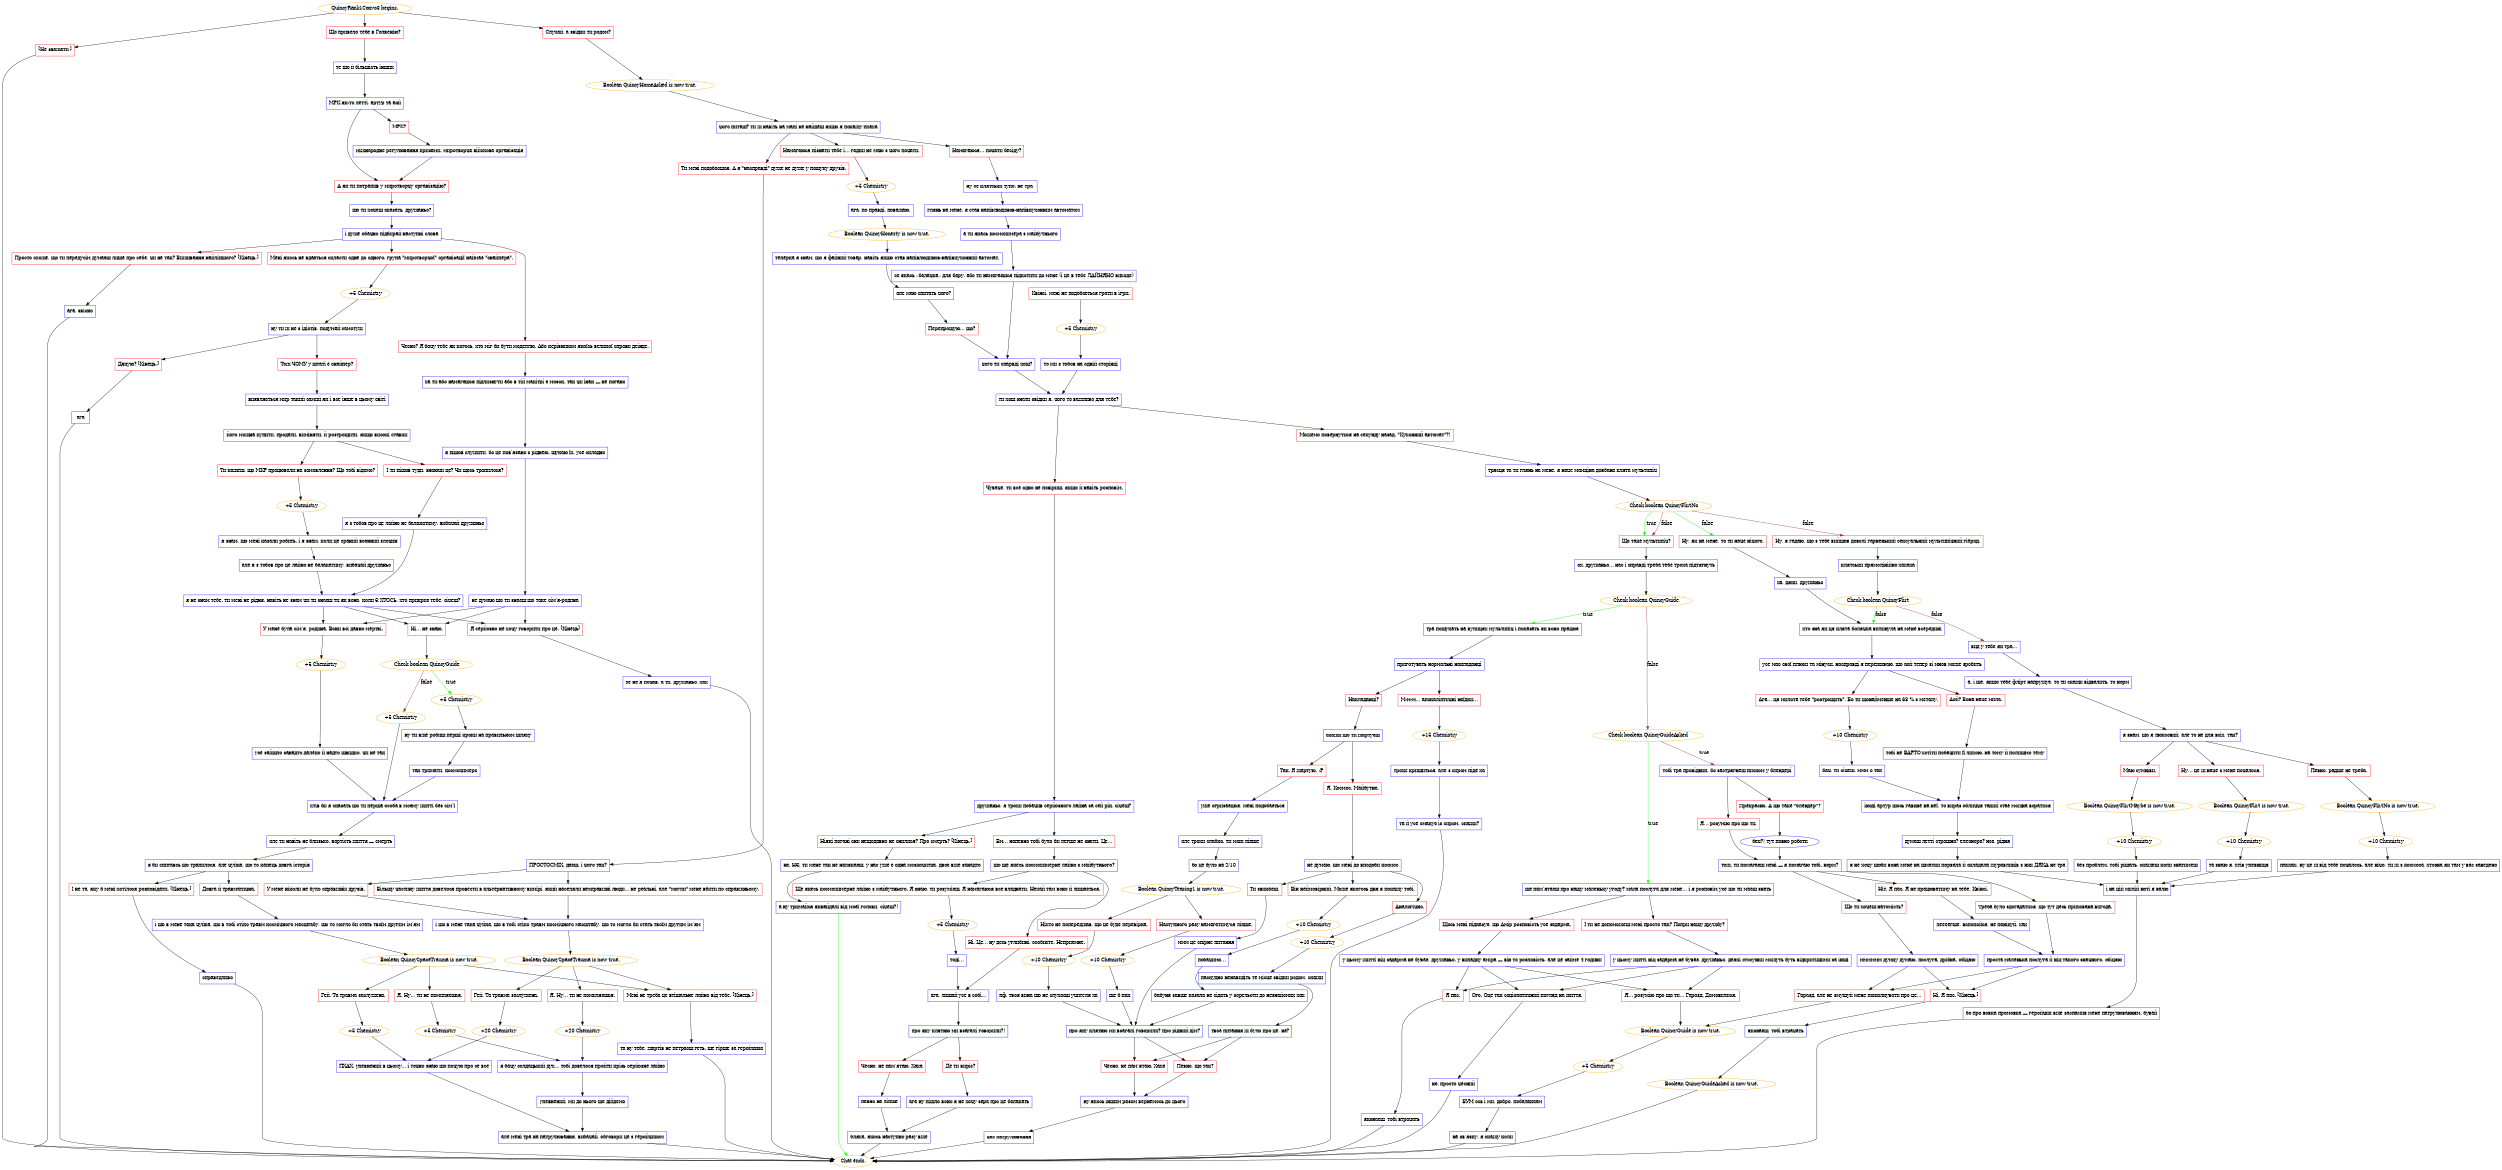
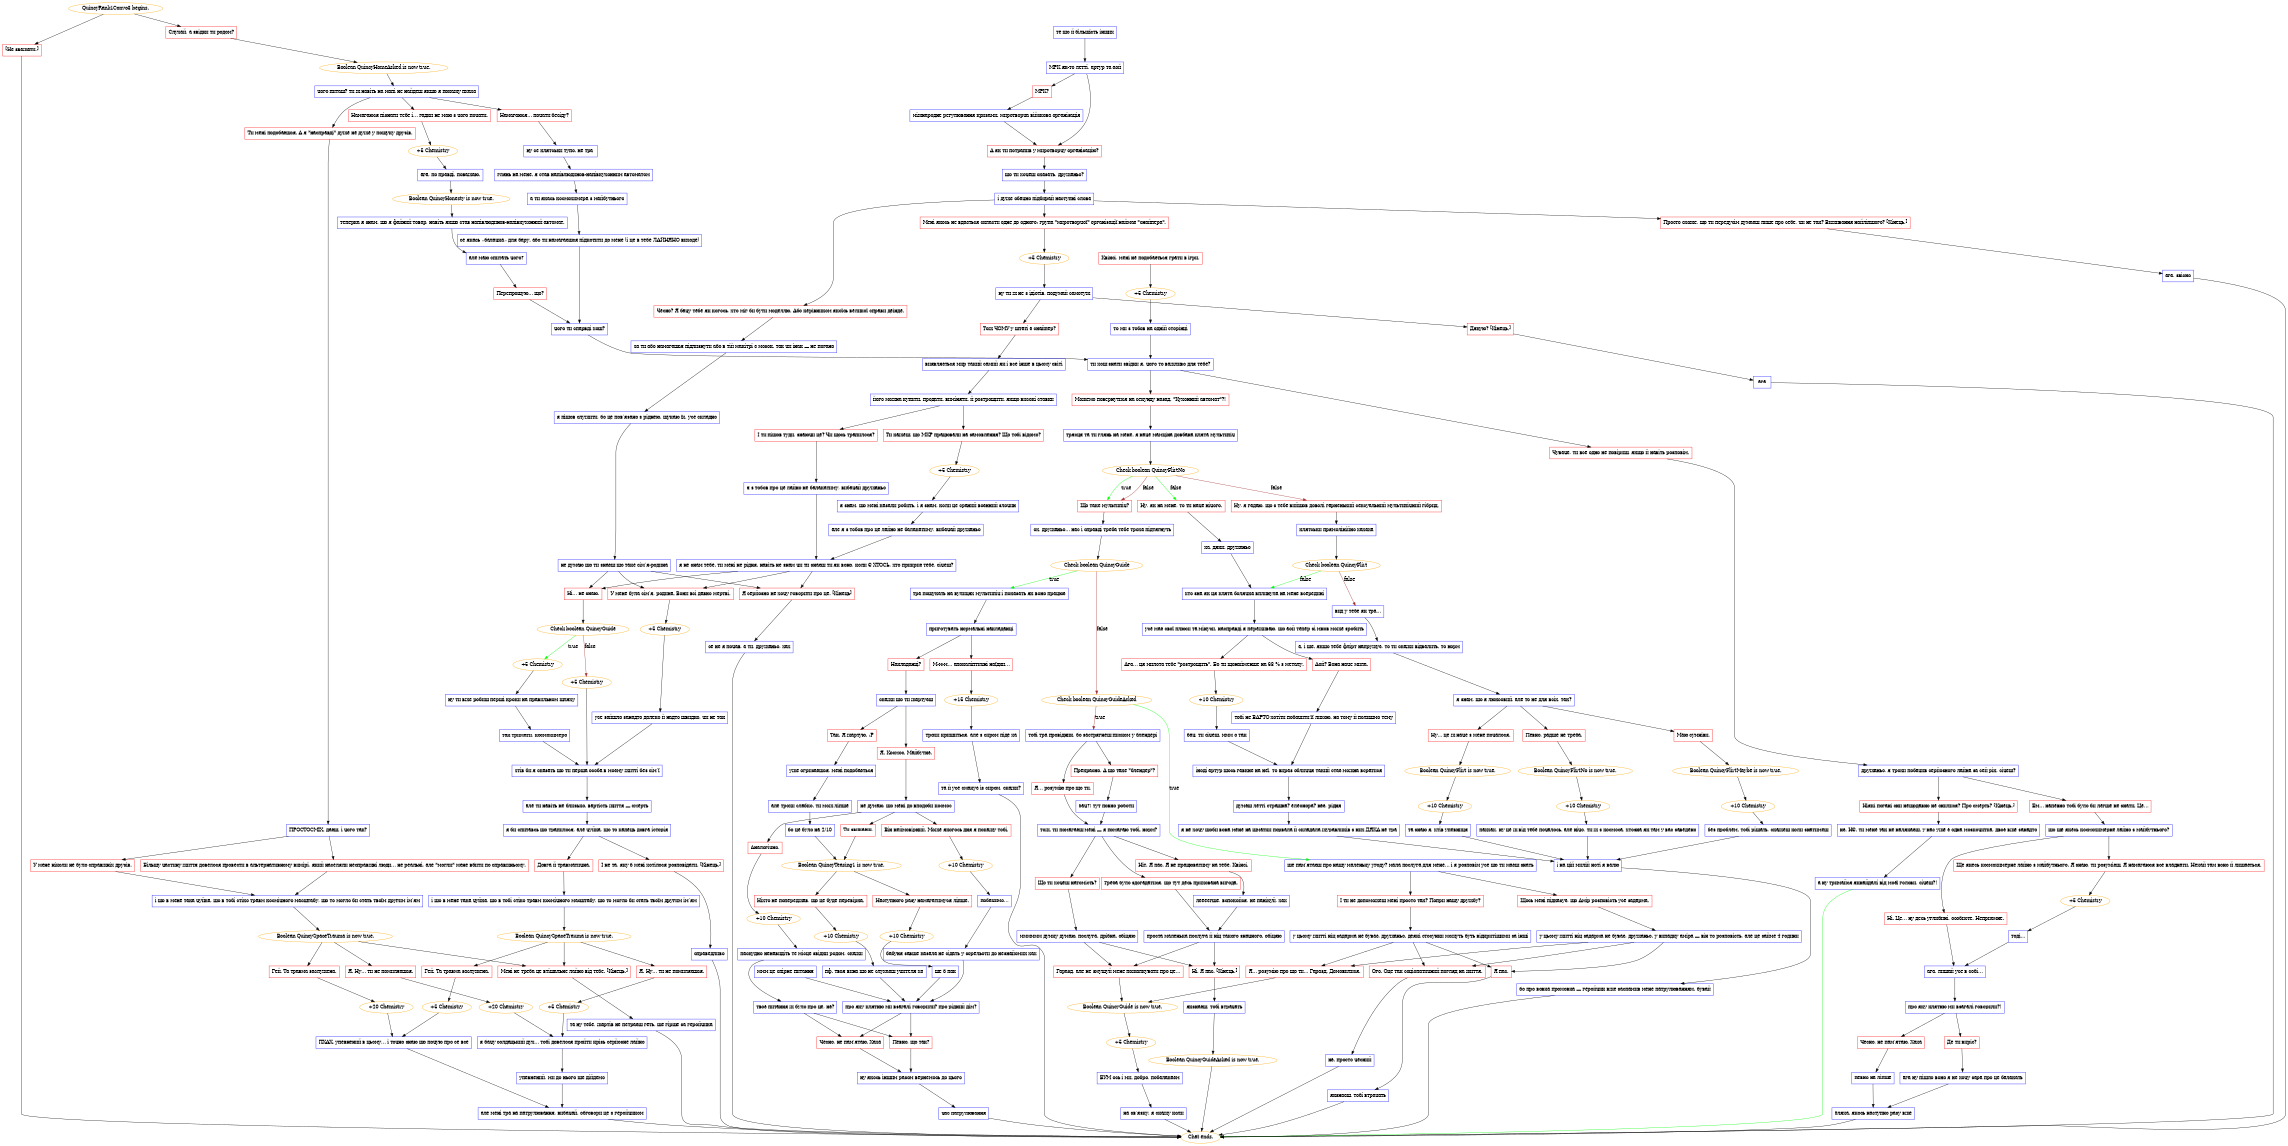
(365, 32) -> none
(1780, 842) -> (1106, 806)
(1263, 924) -> (850, 846)
